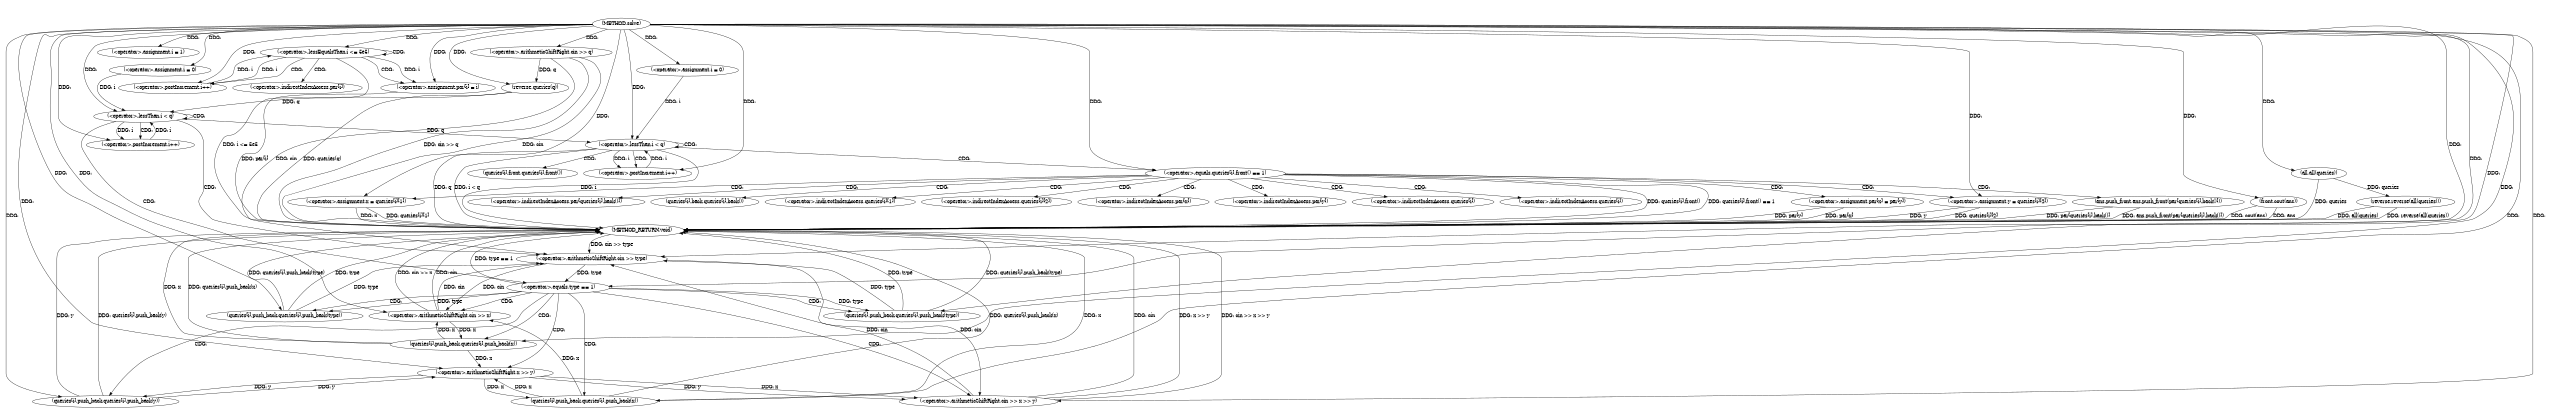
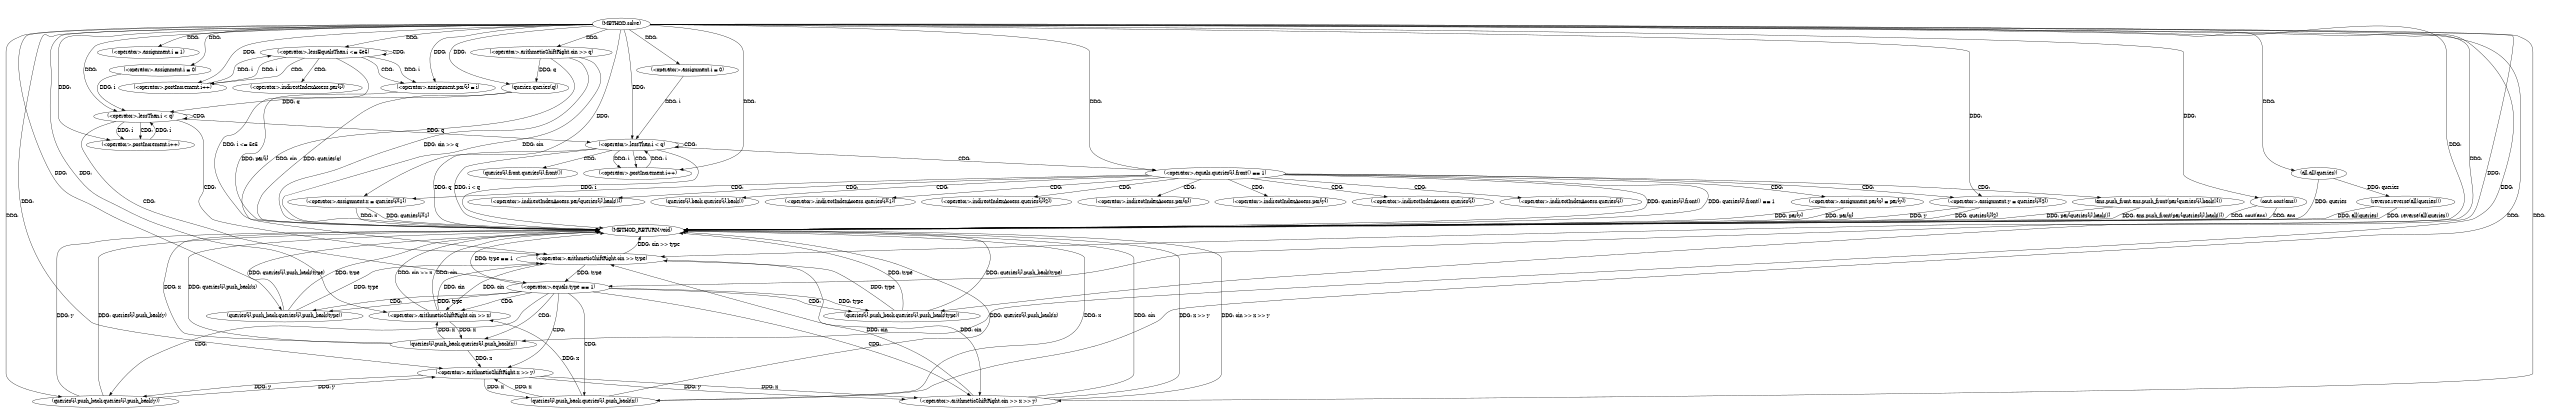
(535, 88) -> (535, 88)
(2279, 202) -> (2279, 202)
(596, 239) -> (633, 248)
